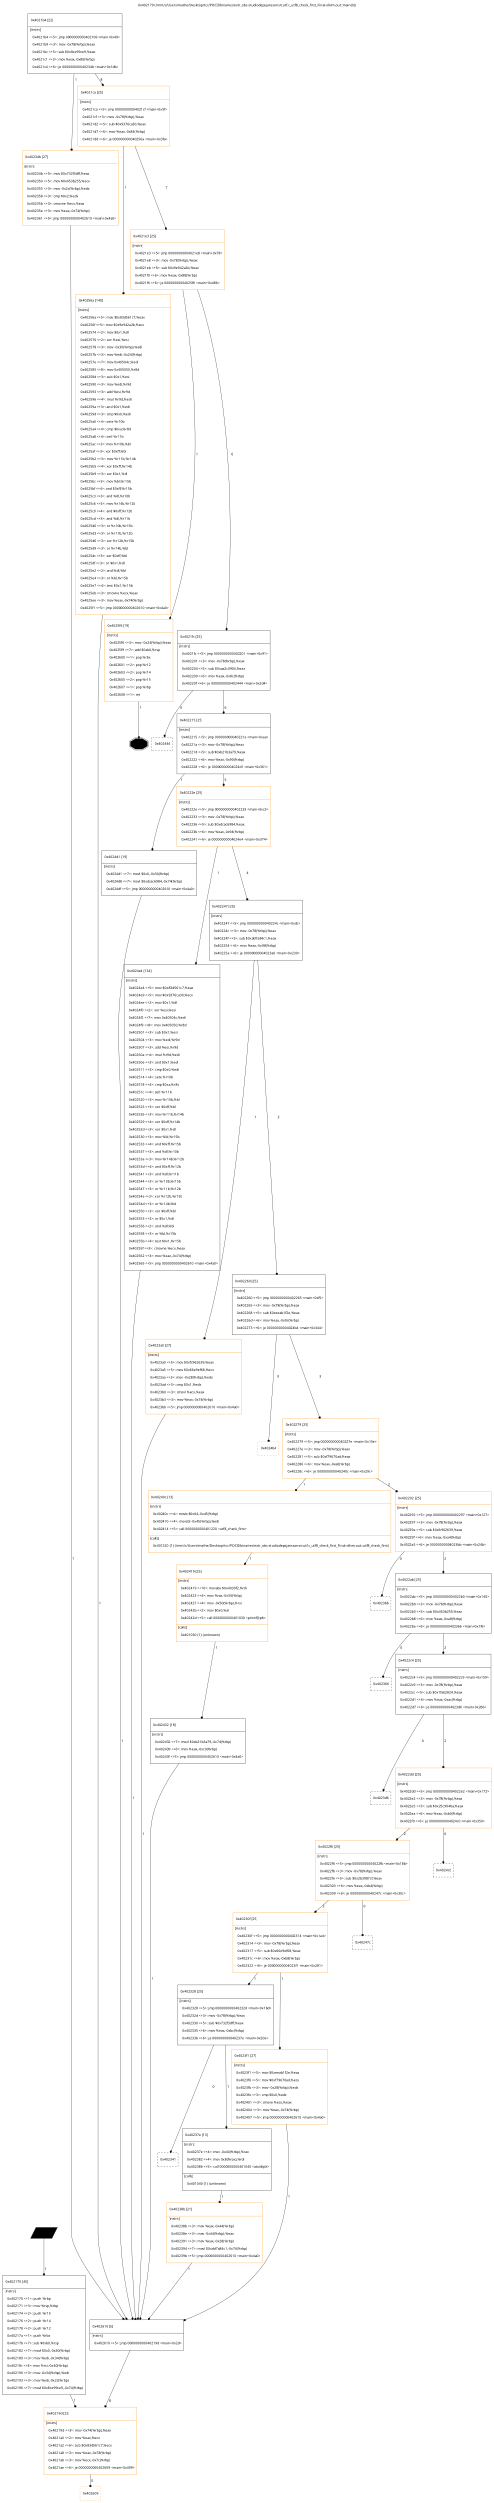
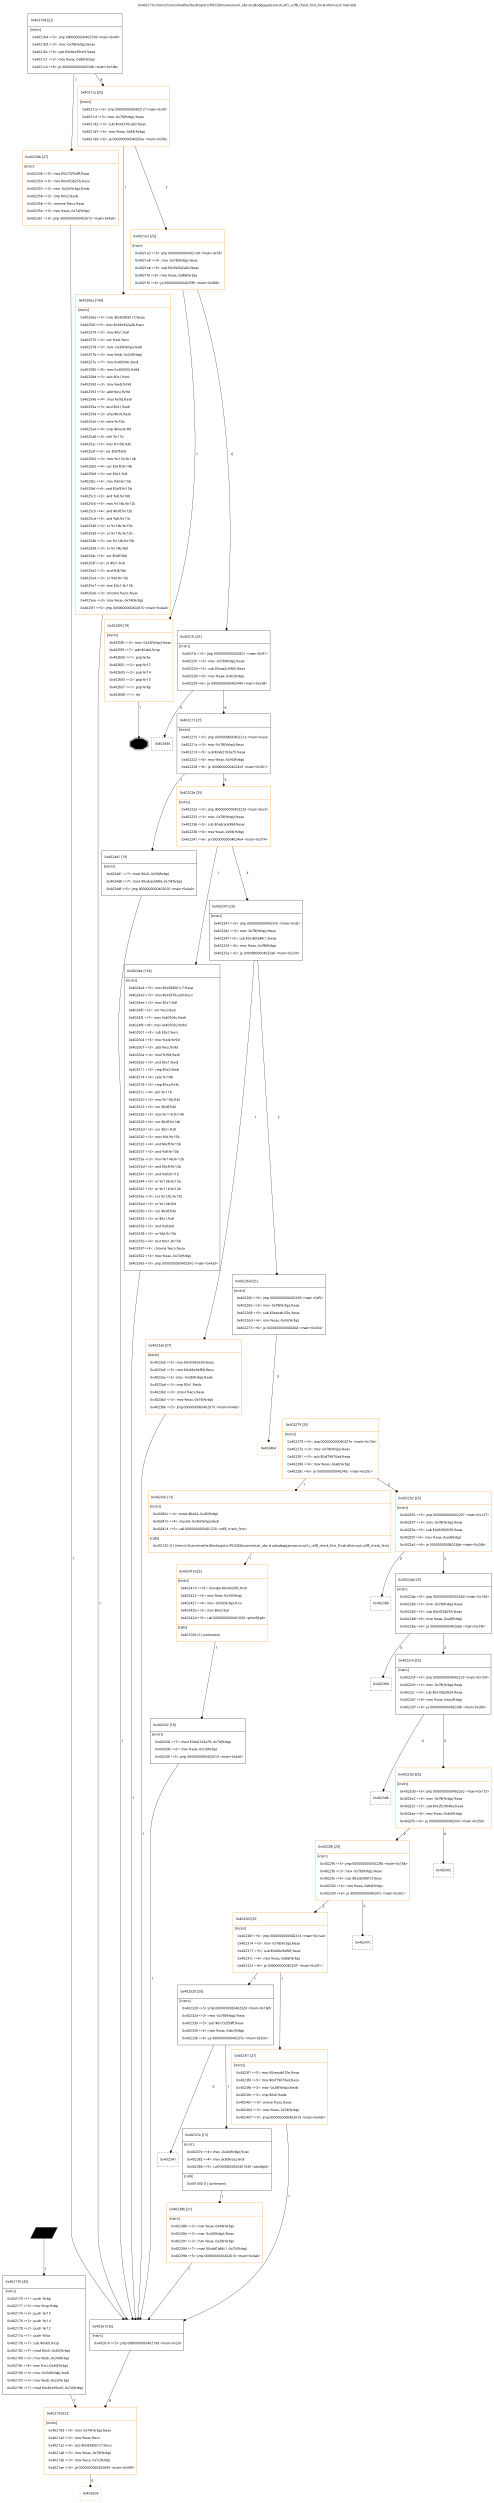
(304, 1376) -> none
